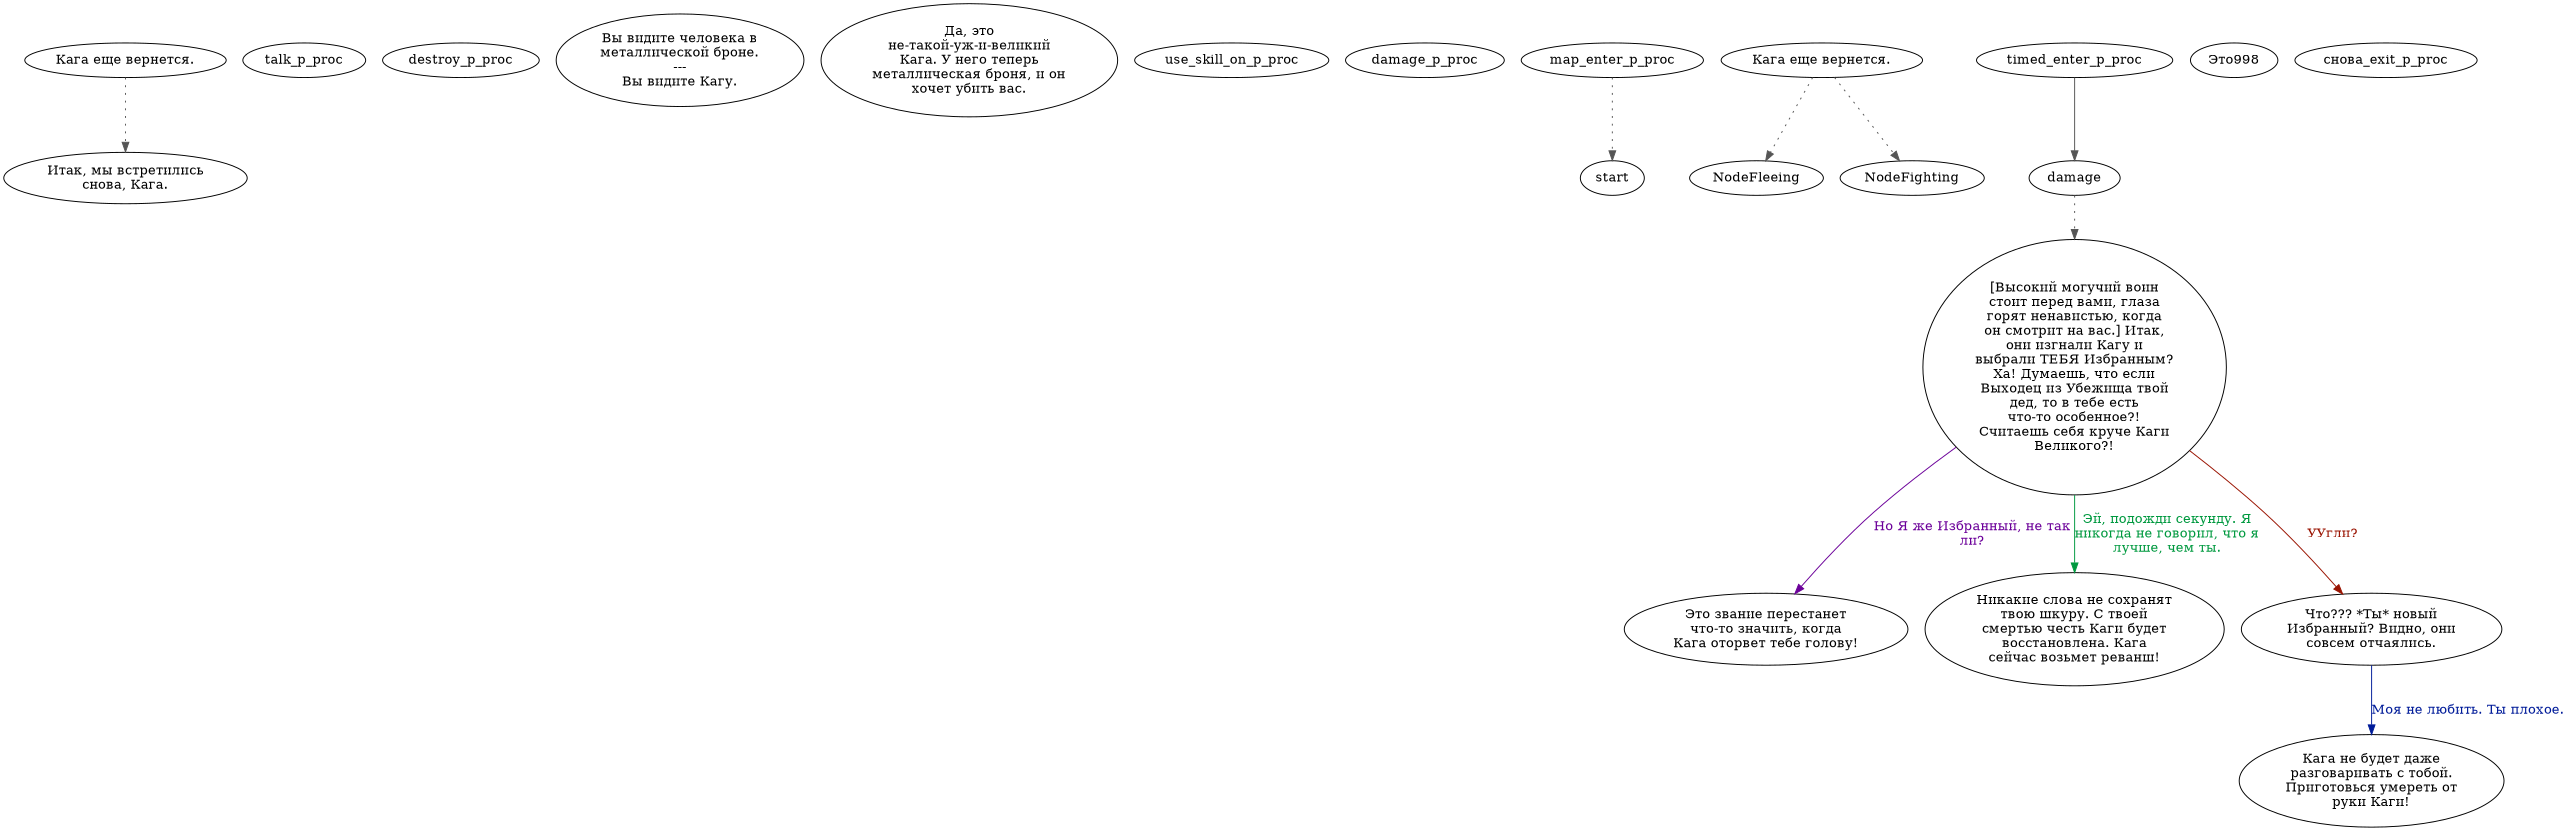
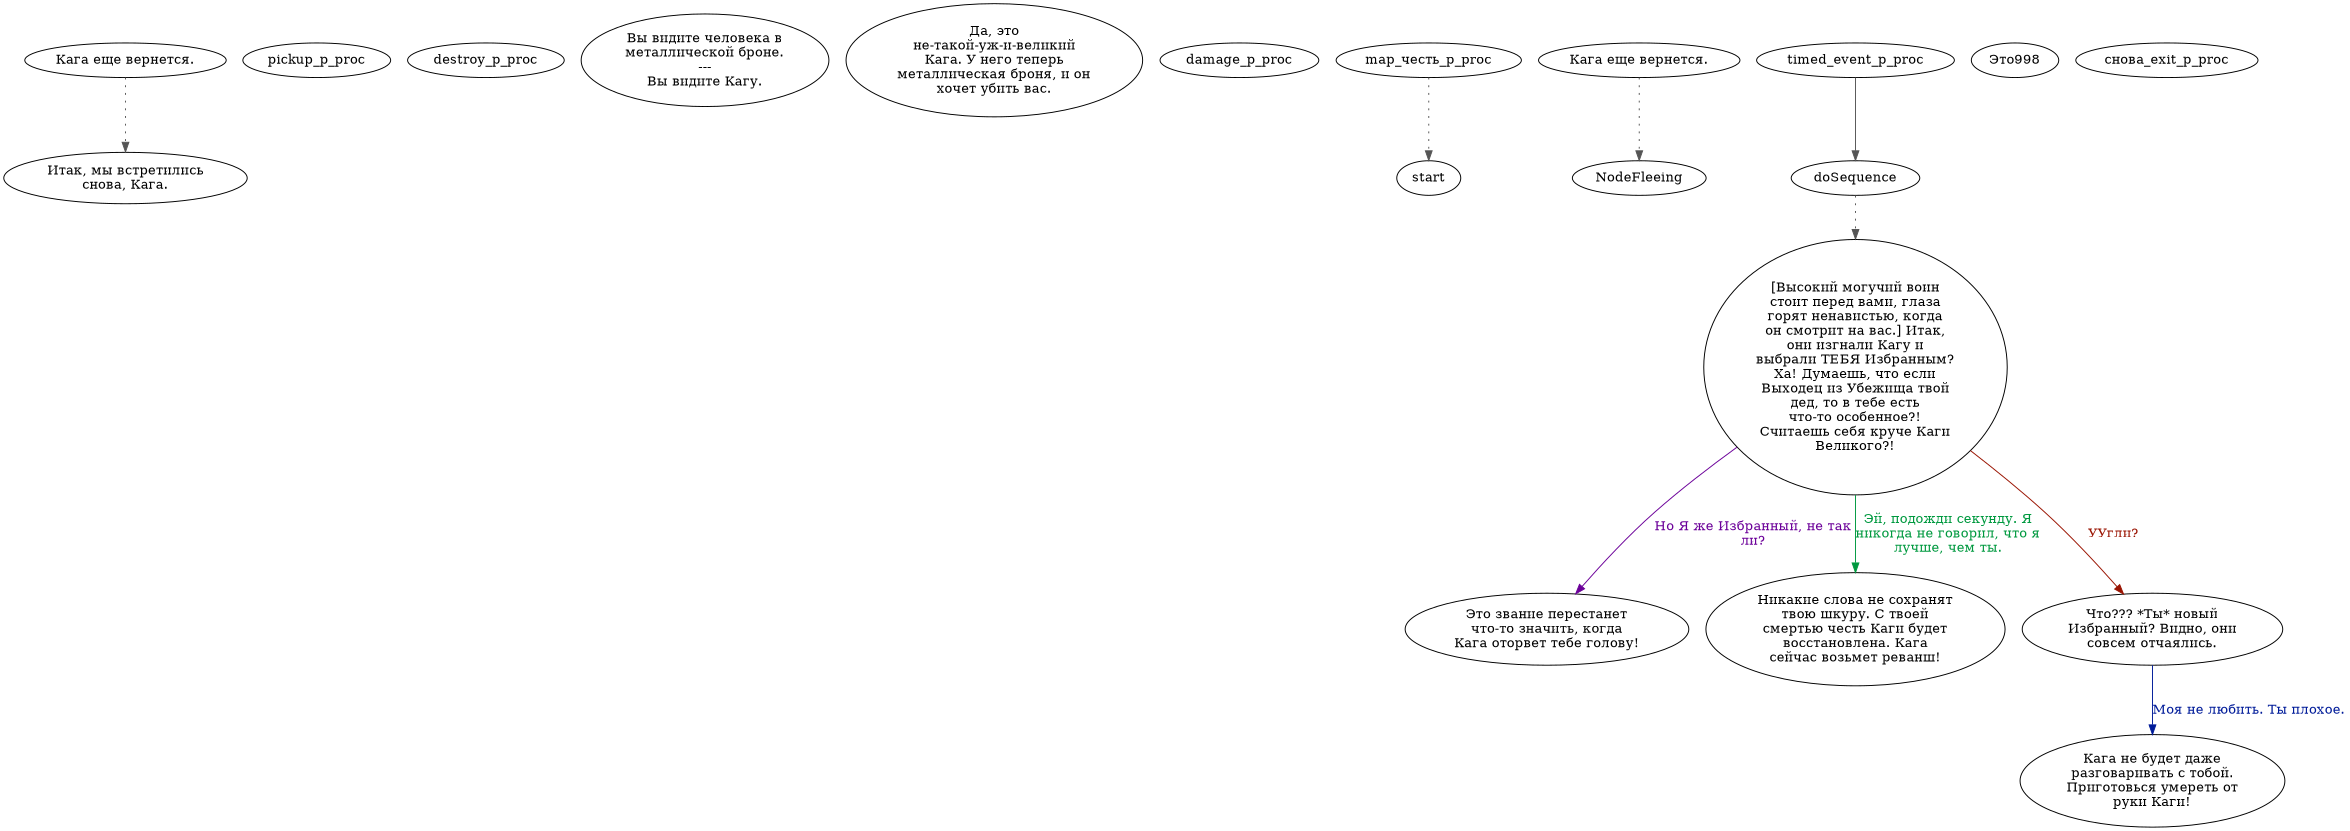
(304, 60) -> none
none -> (317, 60)
(1232, 60) -> none
(1612, 60) -> (1429, 60)
(2075, 60) -> (1856, 60)
(1912, 178) -> none
(2075, 178) -> (1856, 178)
